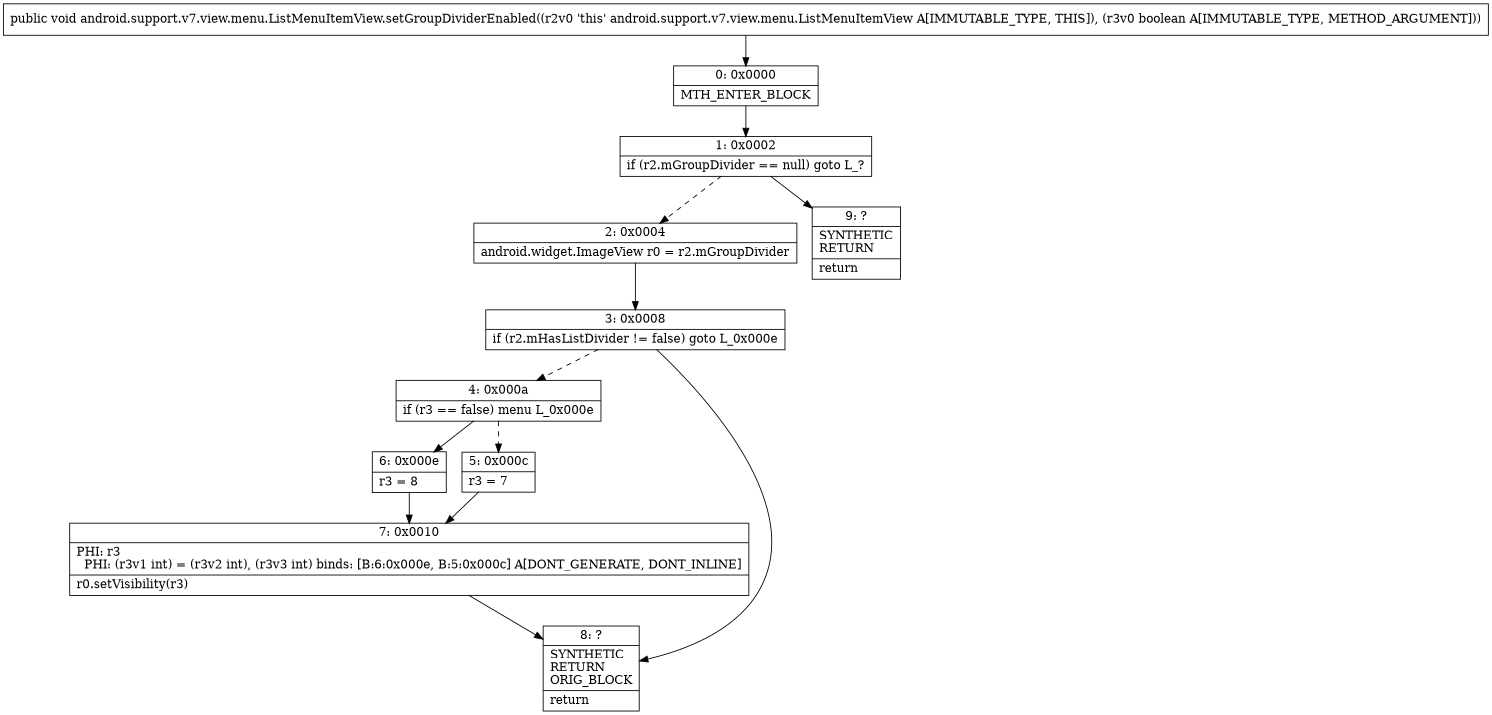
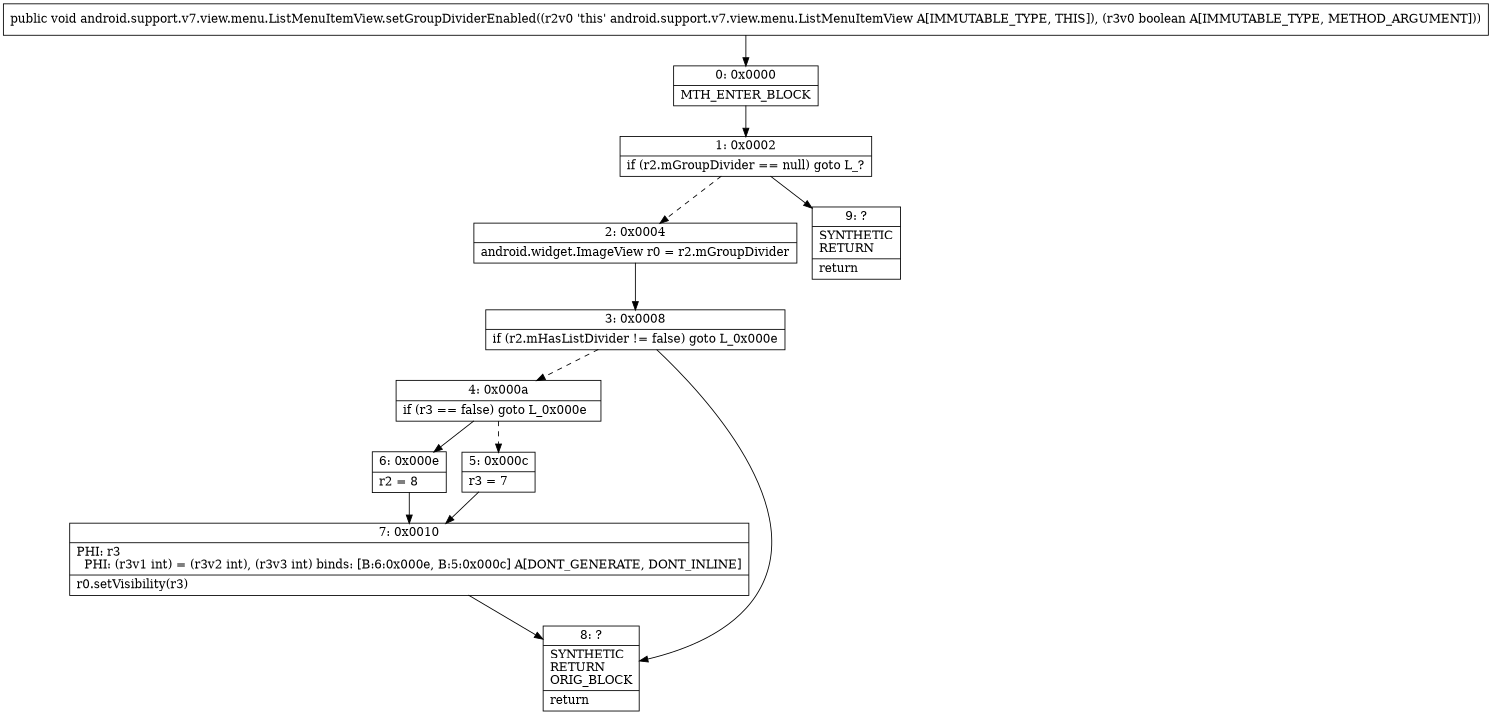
(499, 411) -> (495, 411)
(399, 482) -> (399, 482)
